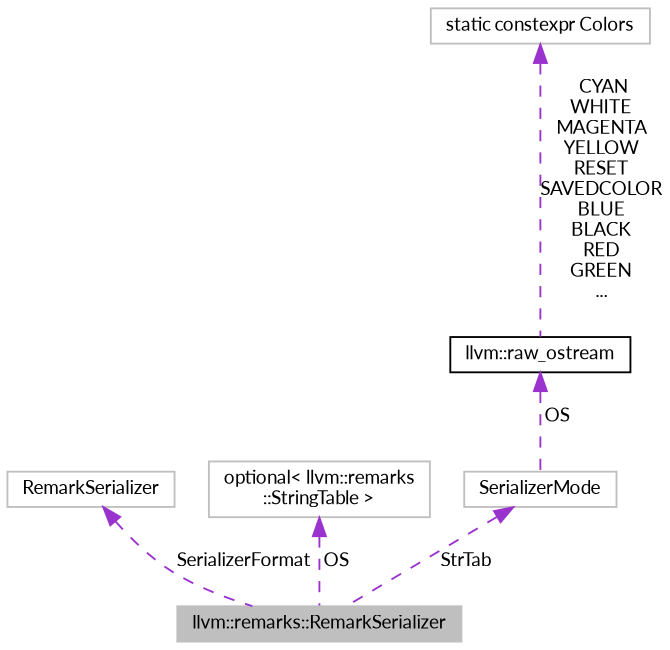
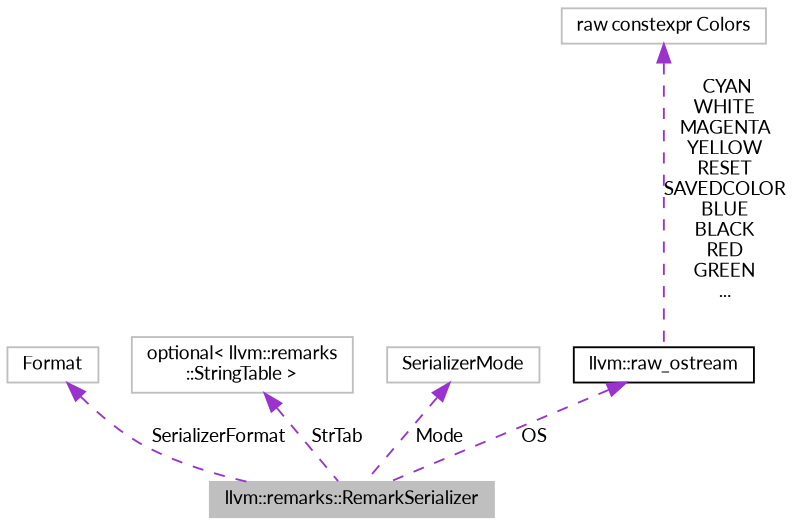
(540, 26) -> (664, 26)
(540, 432) -> (499, 436)
(91, 489) -> (53, 365)
(334, 562) -> (335, 437)
(464, 562) -> (437, 437)
